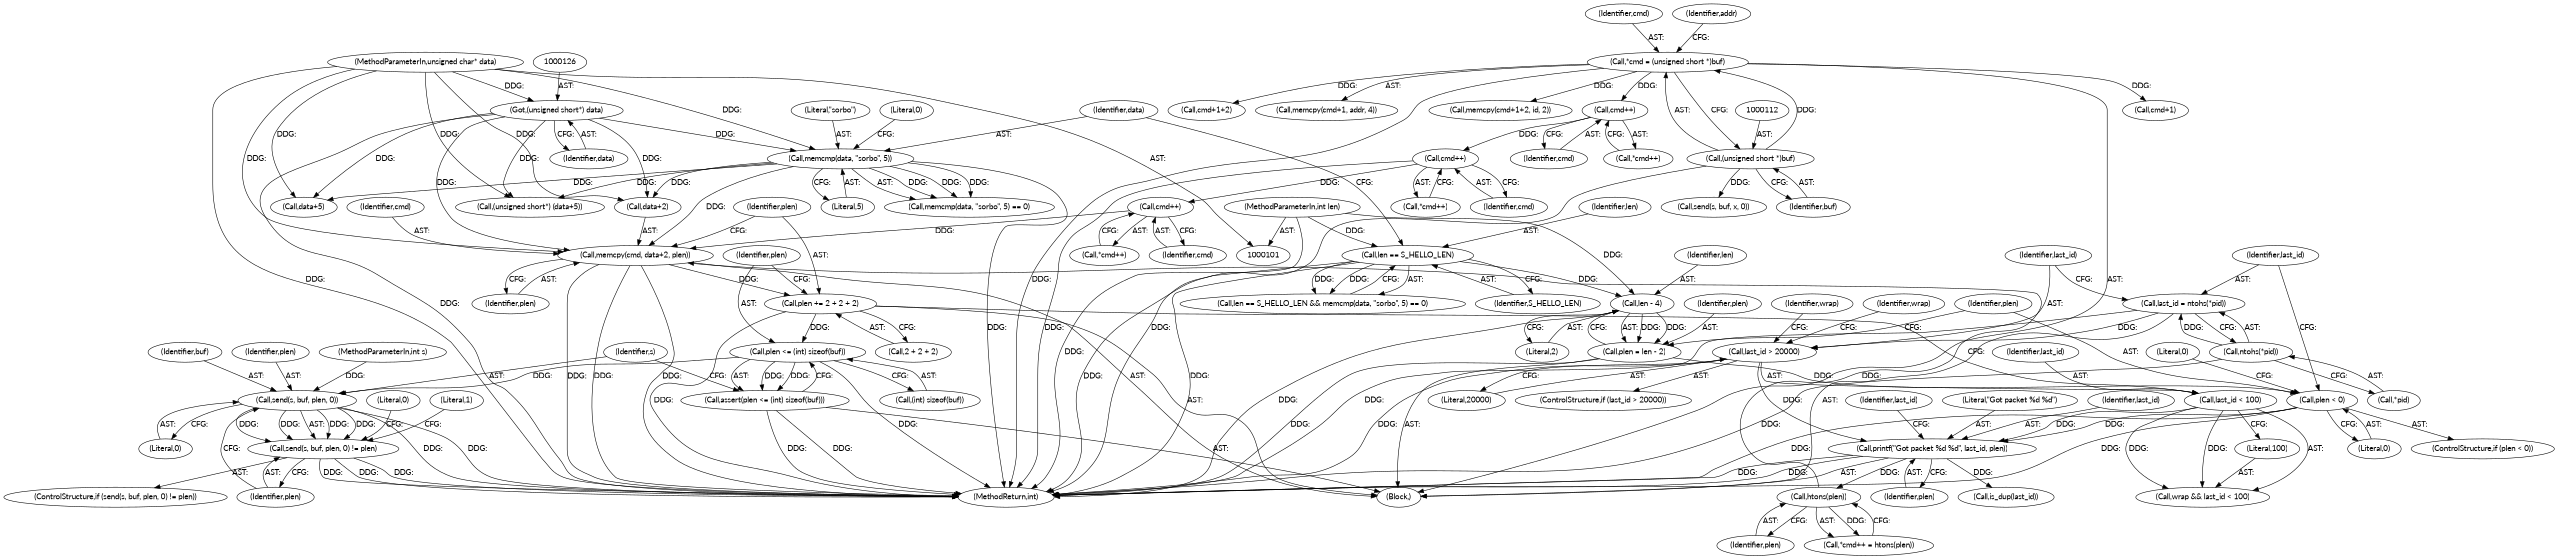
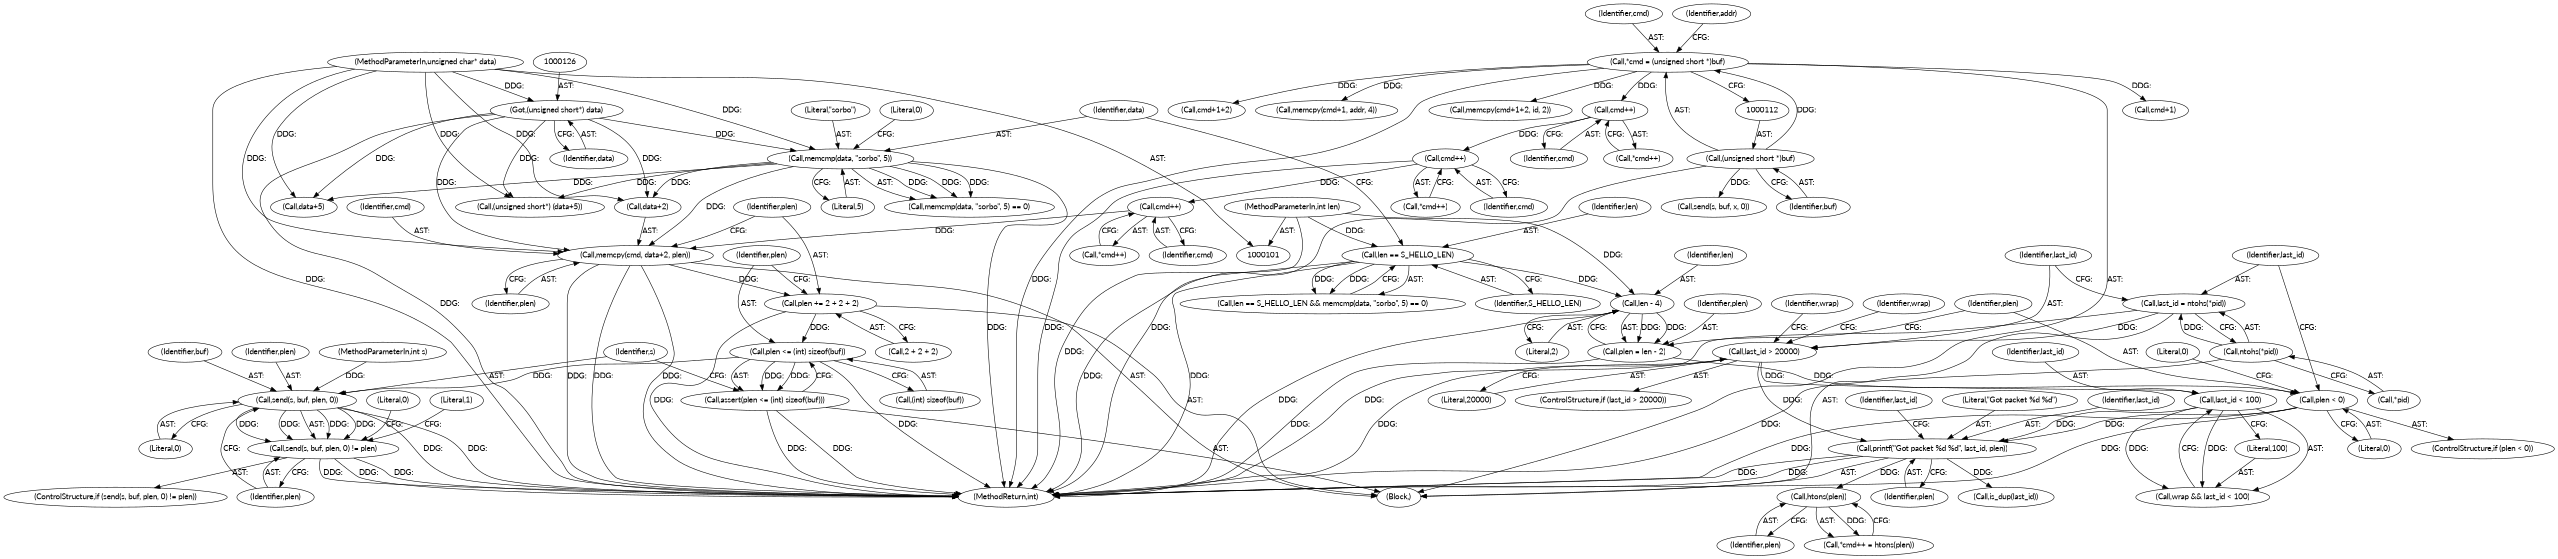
(1394, 86) -> (1394, 86)
(1703, 111) -> (1718, 84)
(1605, 284) -> none
(1507, 315) -> (2179, 446)
(1776, 376) -> (1776, 376)
(1414, 401) -> none
